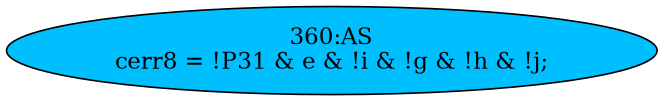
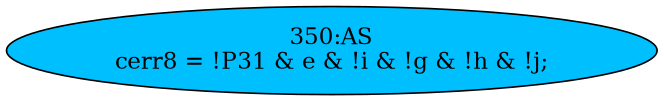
(332, 51) -> (332, 51)
